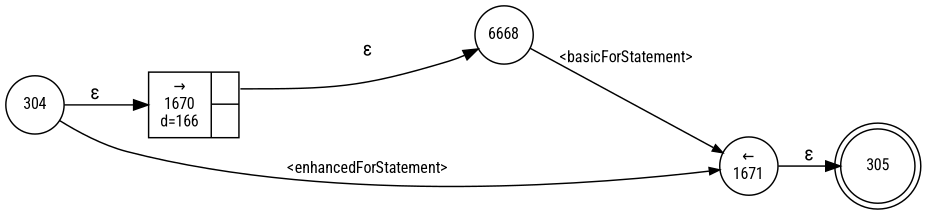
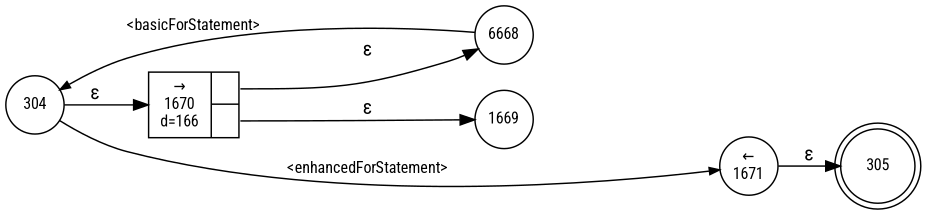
(622, 98) -> (268, 33)
none -> (504, 119)
